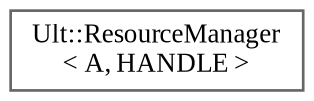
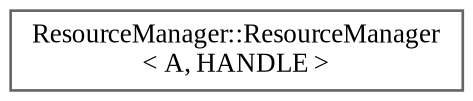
(157, 51) -> (237, 51)
